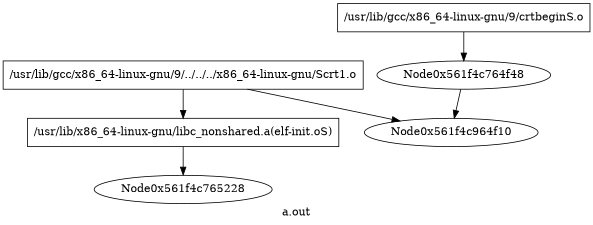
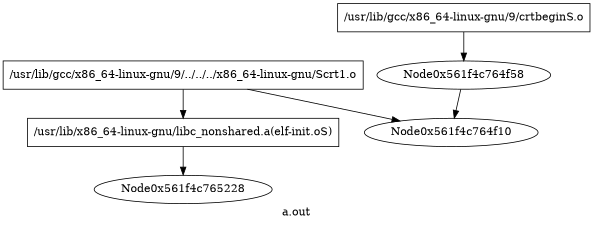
(464, 75) -> (464, 75)
(451, 132) -> (451, 132)
